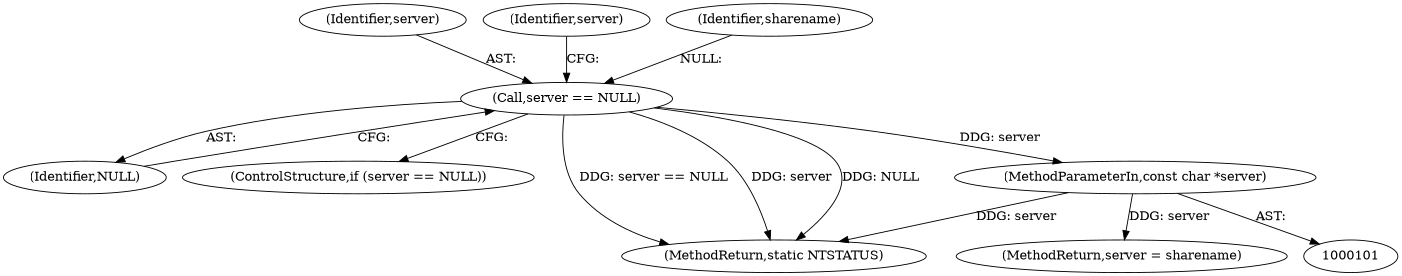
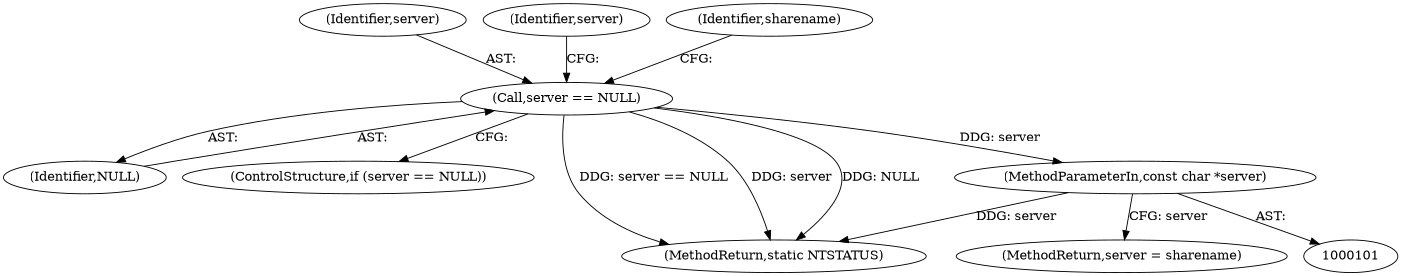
(703, 59) -> (698, 59)
(376, 138) -> (375, 138)
(1169, 217) -> (1168, 217)
